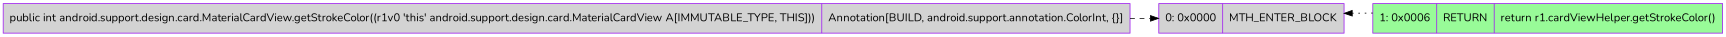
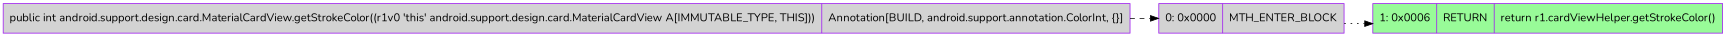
(1363, 13) -> (1354, 24)
